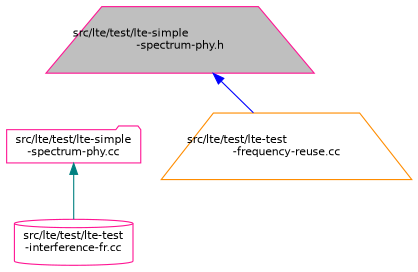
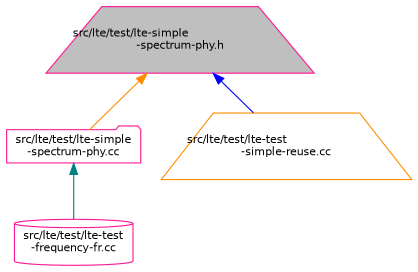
none -> (114, 105)
(287, 146) -> (287, 146)
(74, 242) -> (74, 242)
